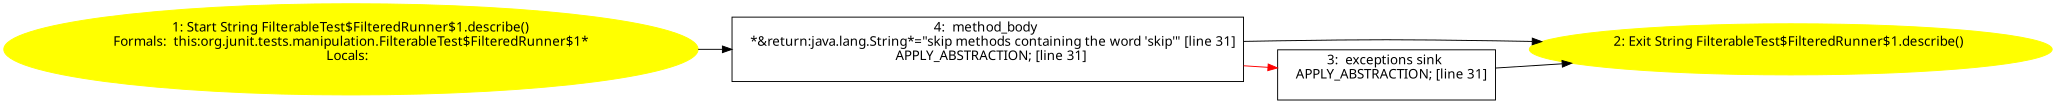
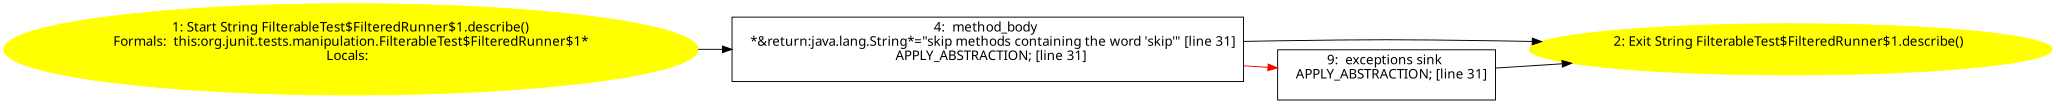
(1387, 75) -> (1387, 75)
